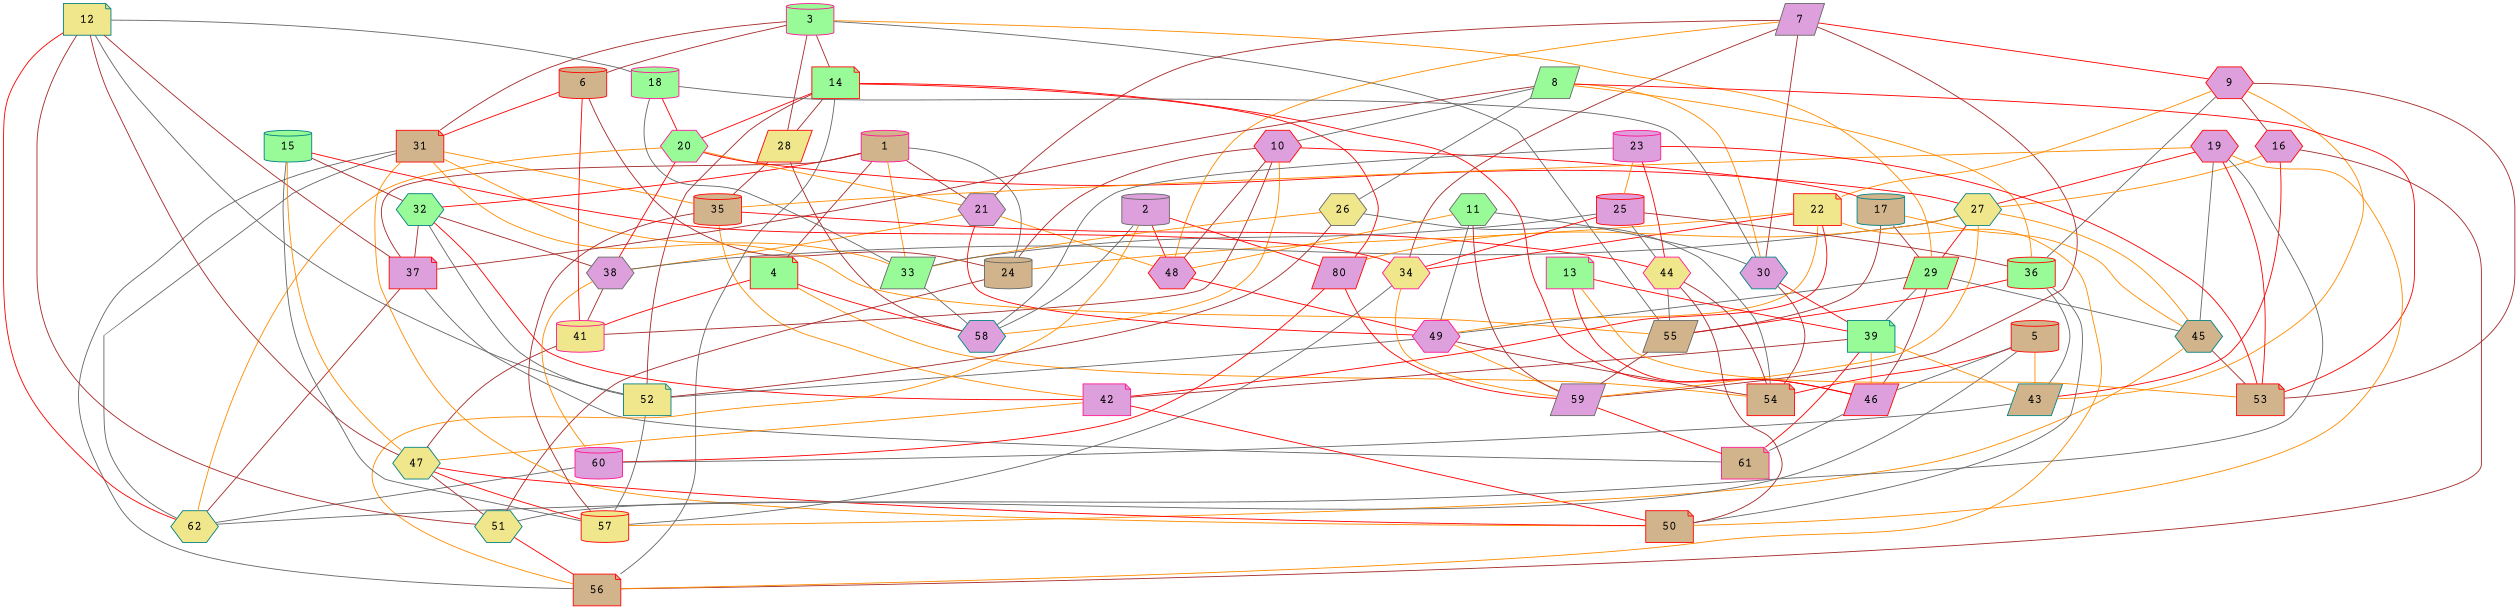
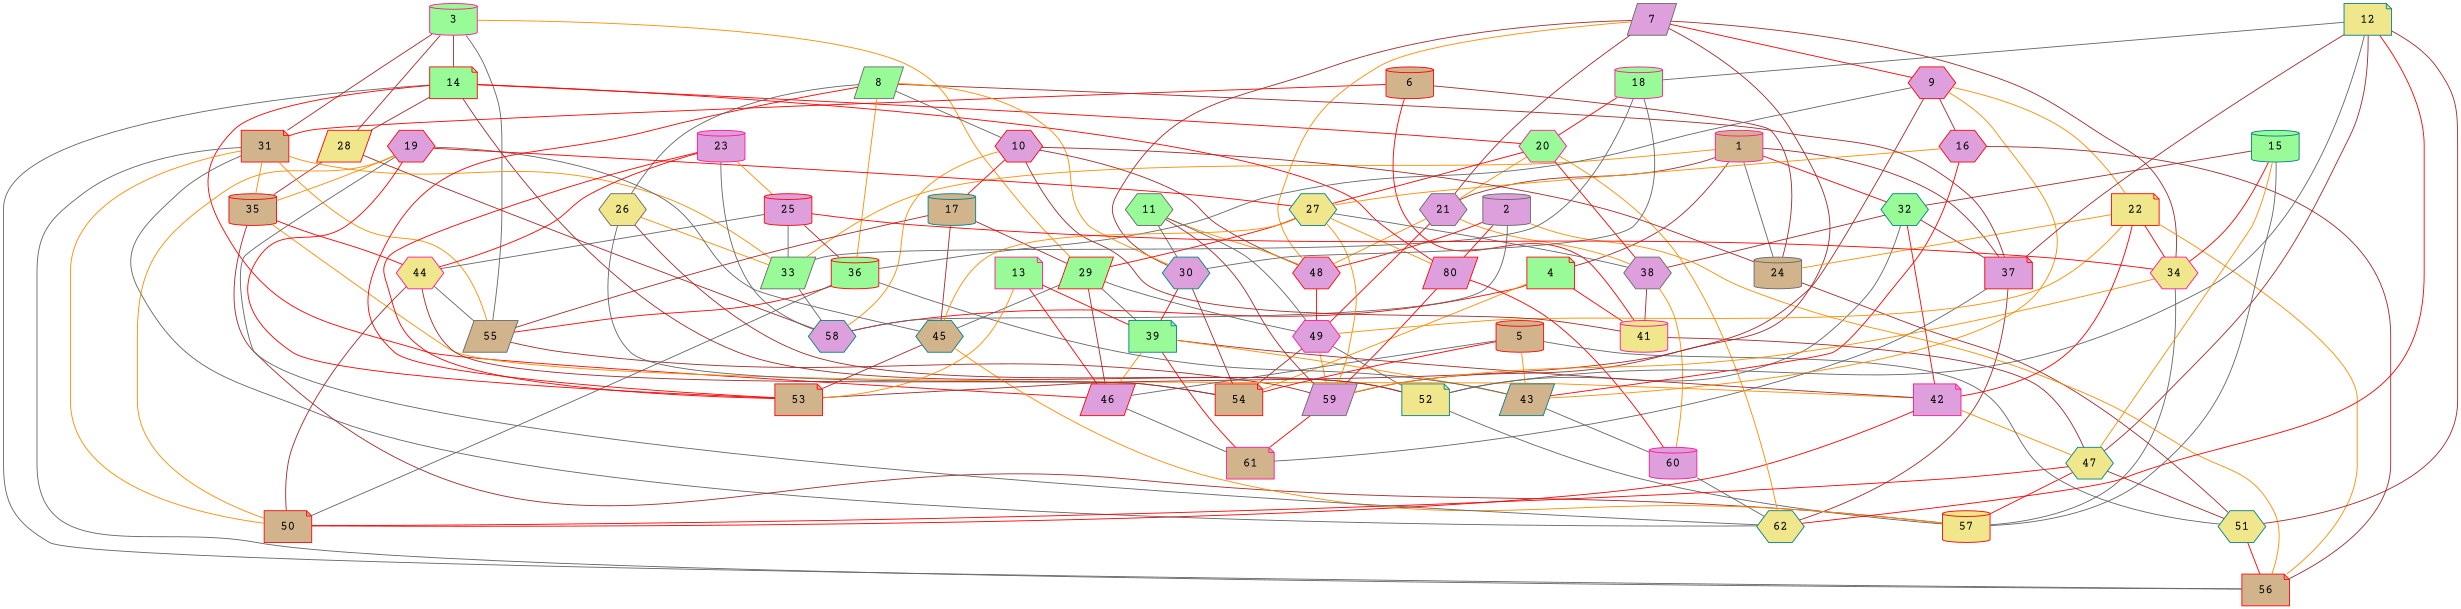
(696, 47) -> none
(2049, 240) -> (946, 273)
